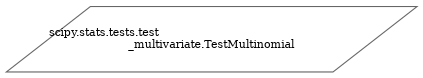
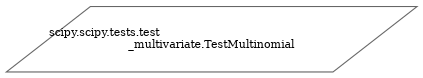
(212, 39) -> (212, 39)
